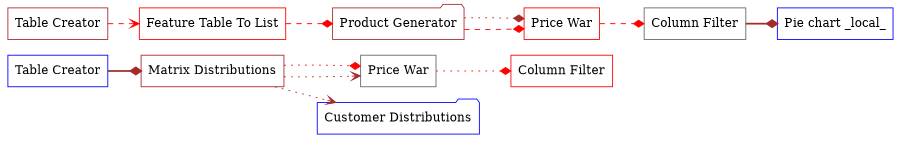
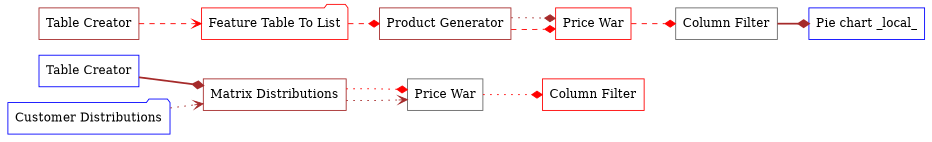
(213, 24) -> (275, 24)
(398, 24) -> (445, 24)
(301, 94) -> (182, 106)
